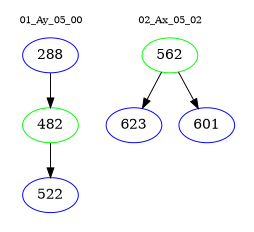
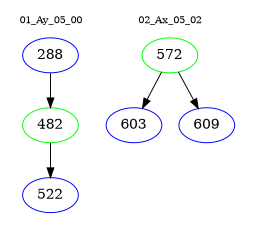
(170, 55) -> (170, 55)
(134, 125) -> (134, 125)
(207, 125) -> (207, 125)
